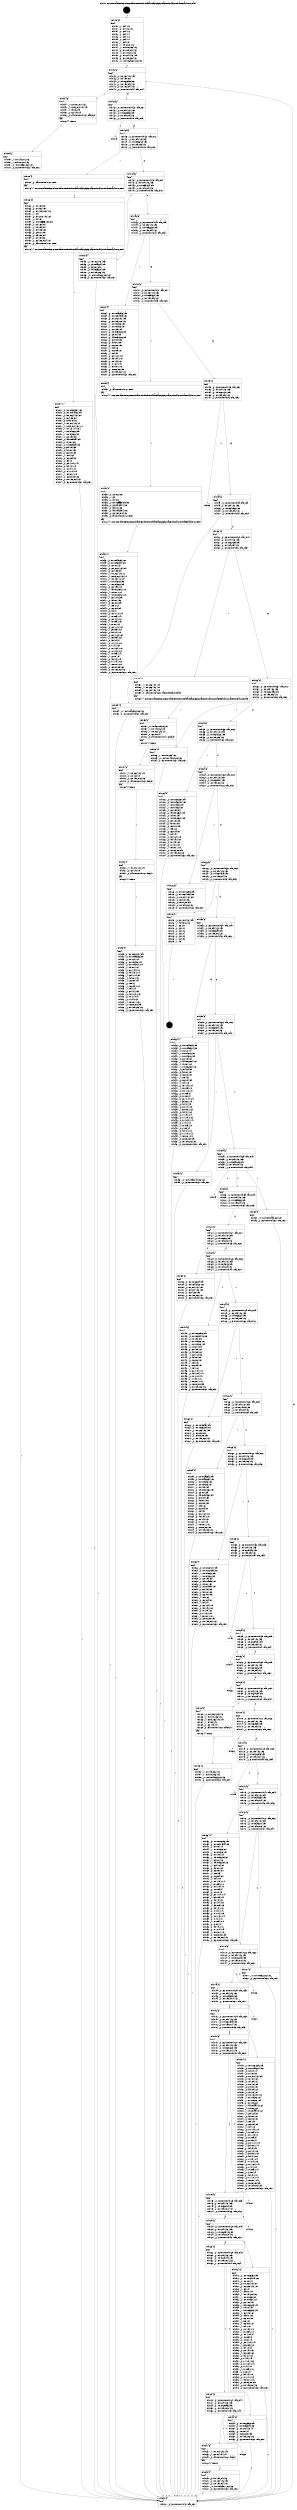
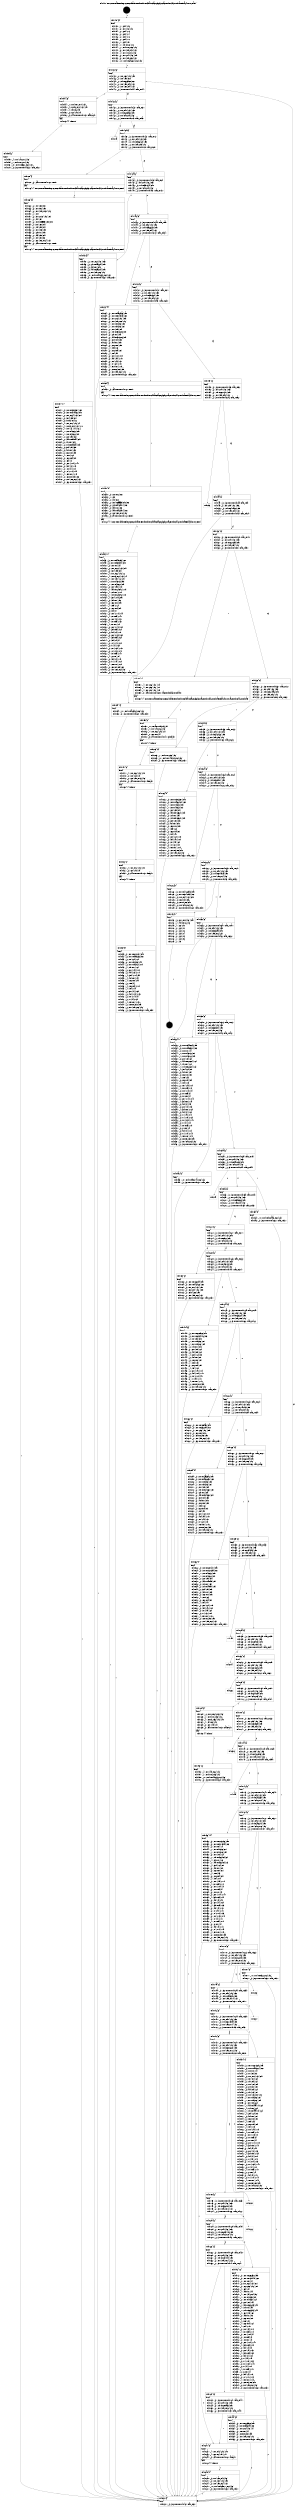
(164, 1703) -> (167, 1713)
(227, 2348) -> (202, 2354)
(243, 2455) -> none
